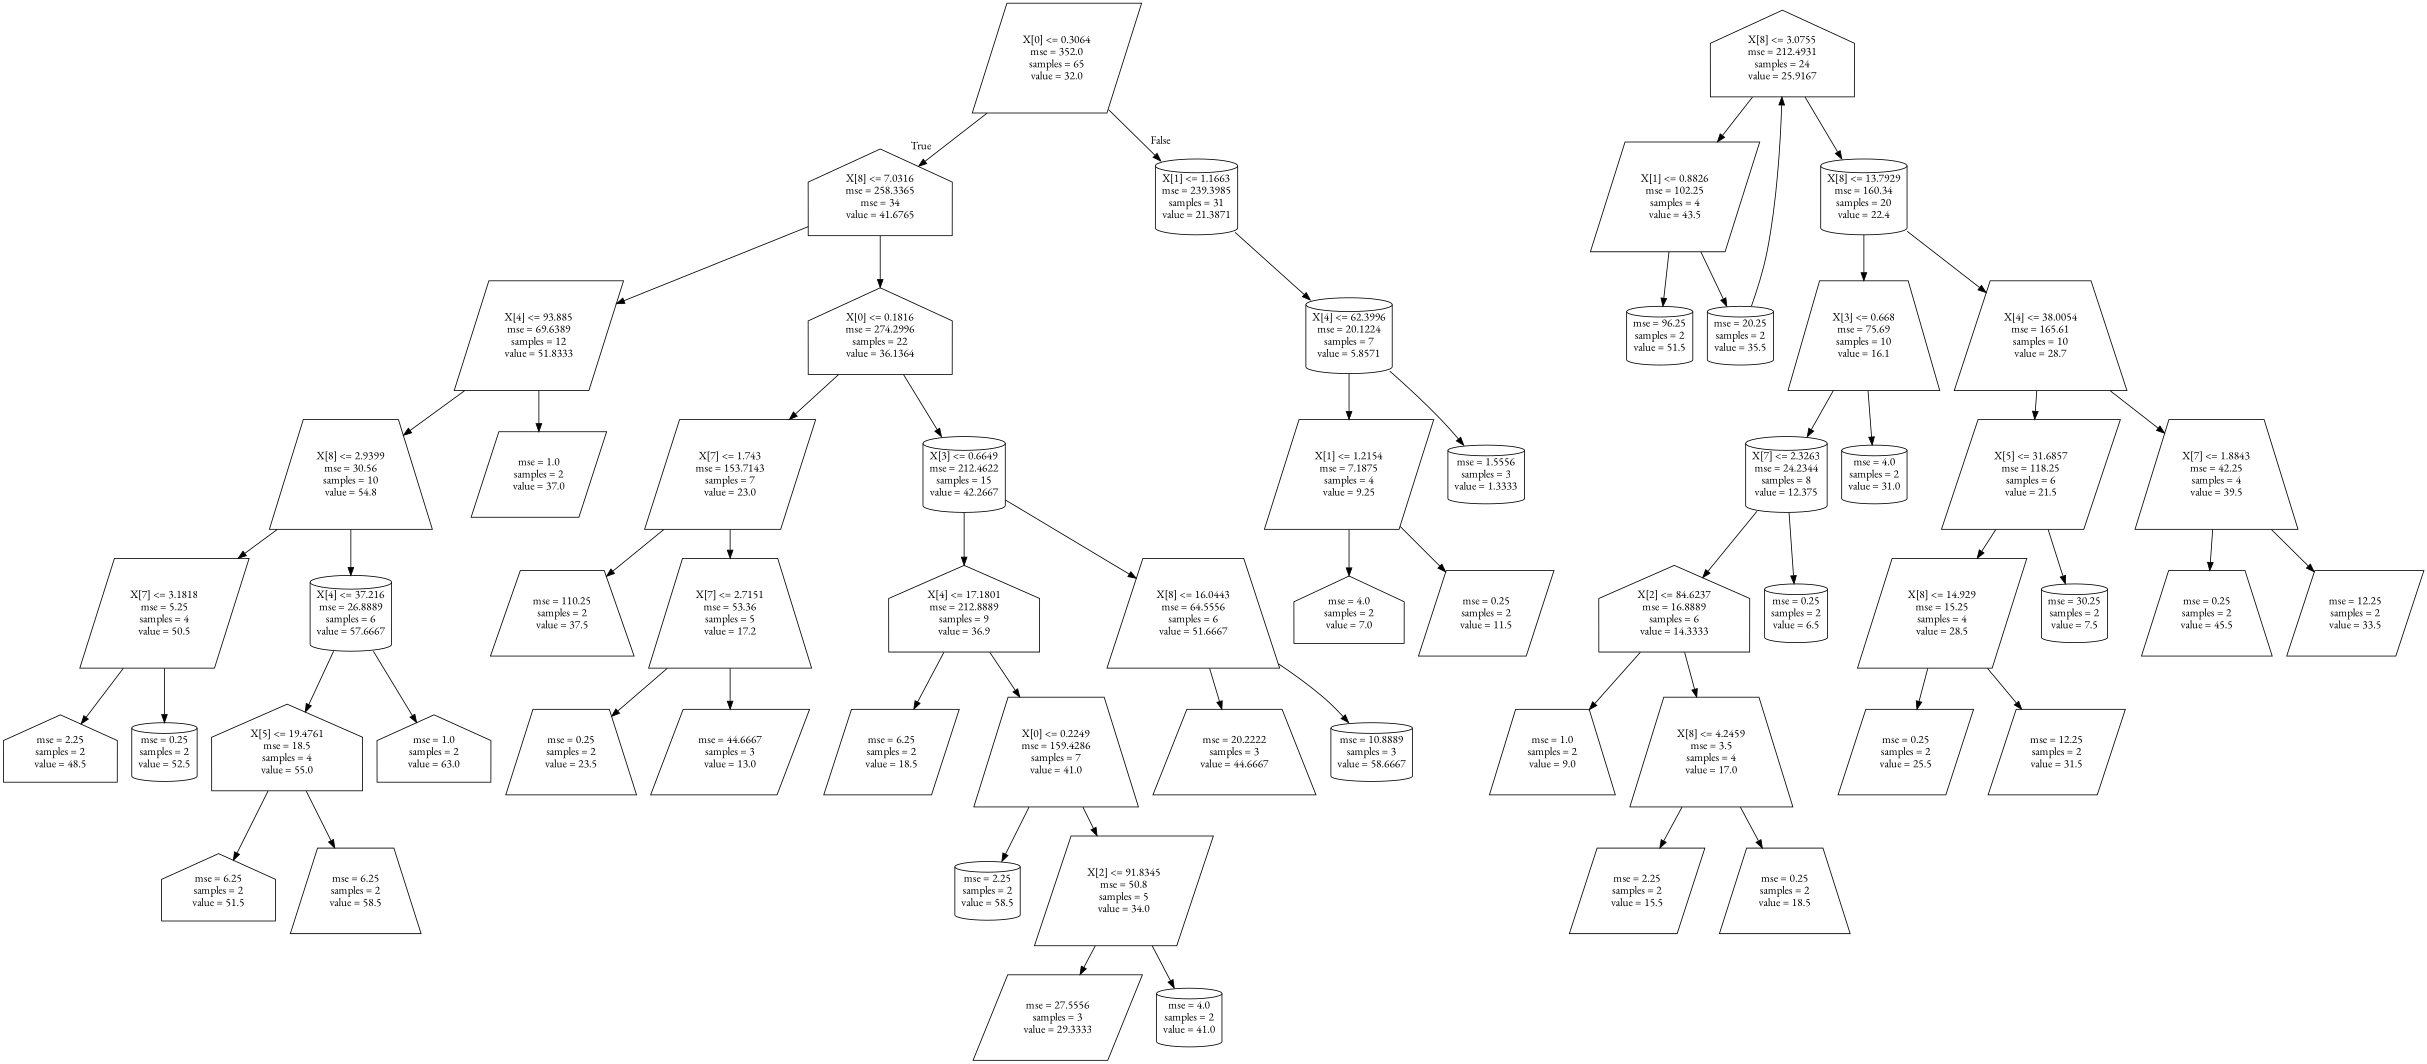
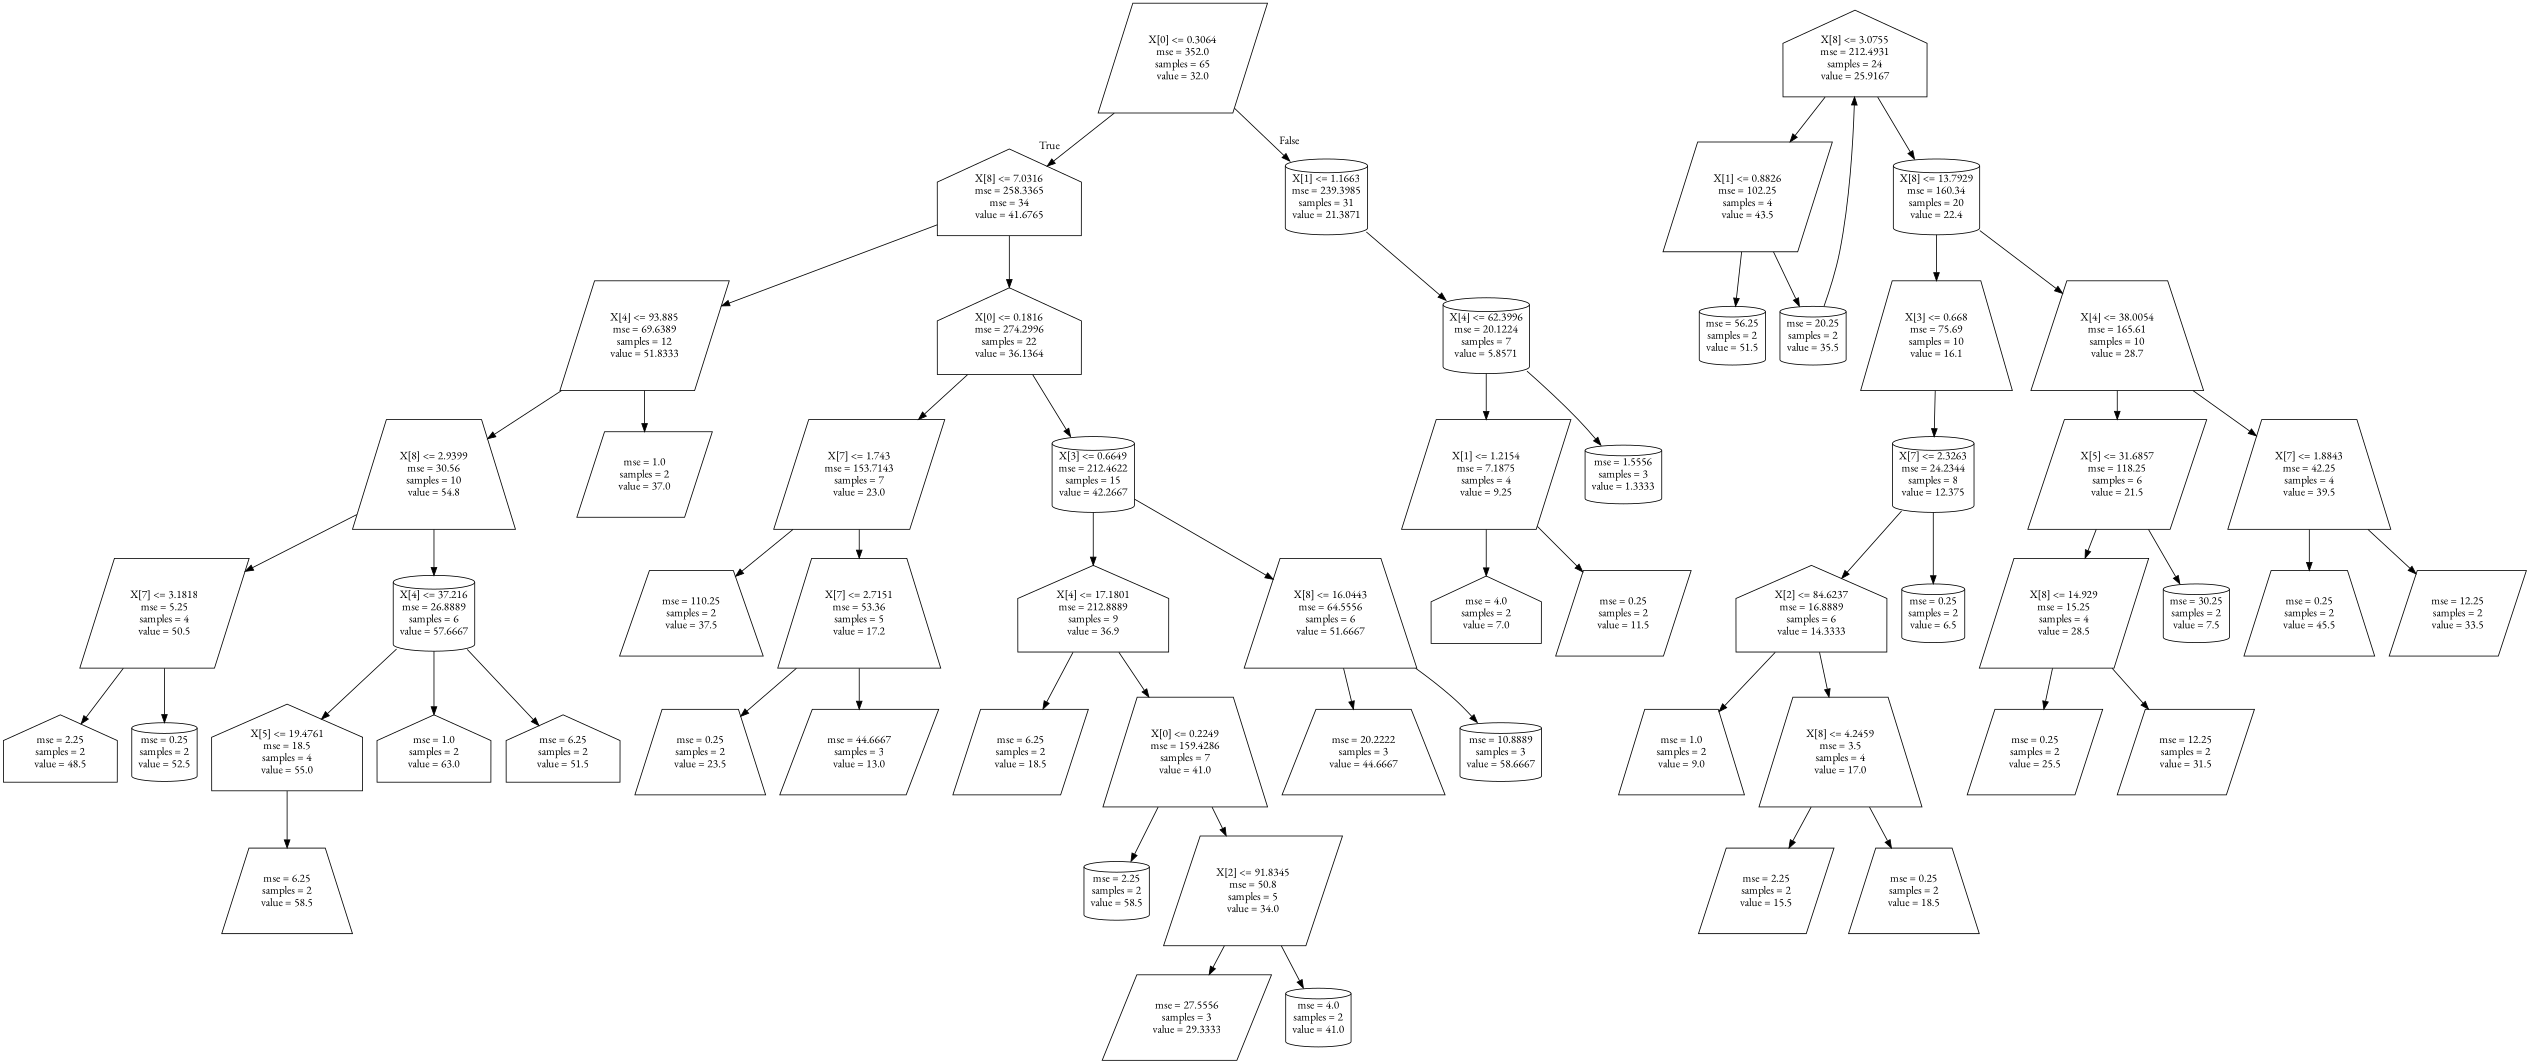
(1660, 336) -> (1732, 336)
(1874, 474) -> none
(253, 822) -> (500, 684)
